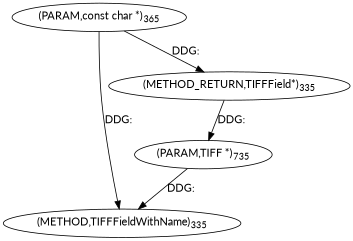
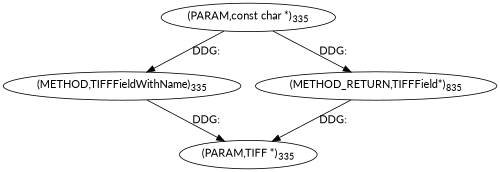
(152, 16) -> (301, 16)
(308, 85) -> (454, 85)
(242, 153) -> (287, 153)
(166, 186) -> (182, 119)
